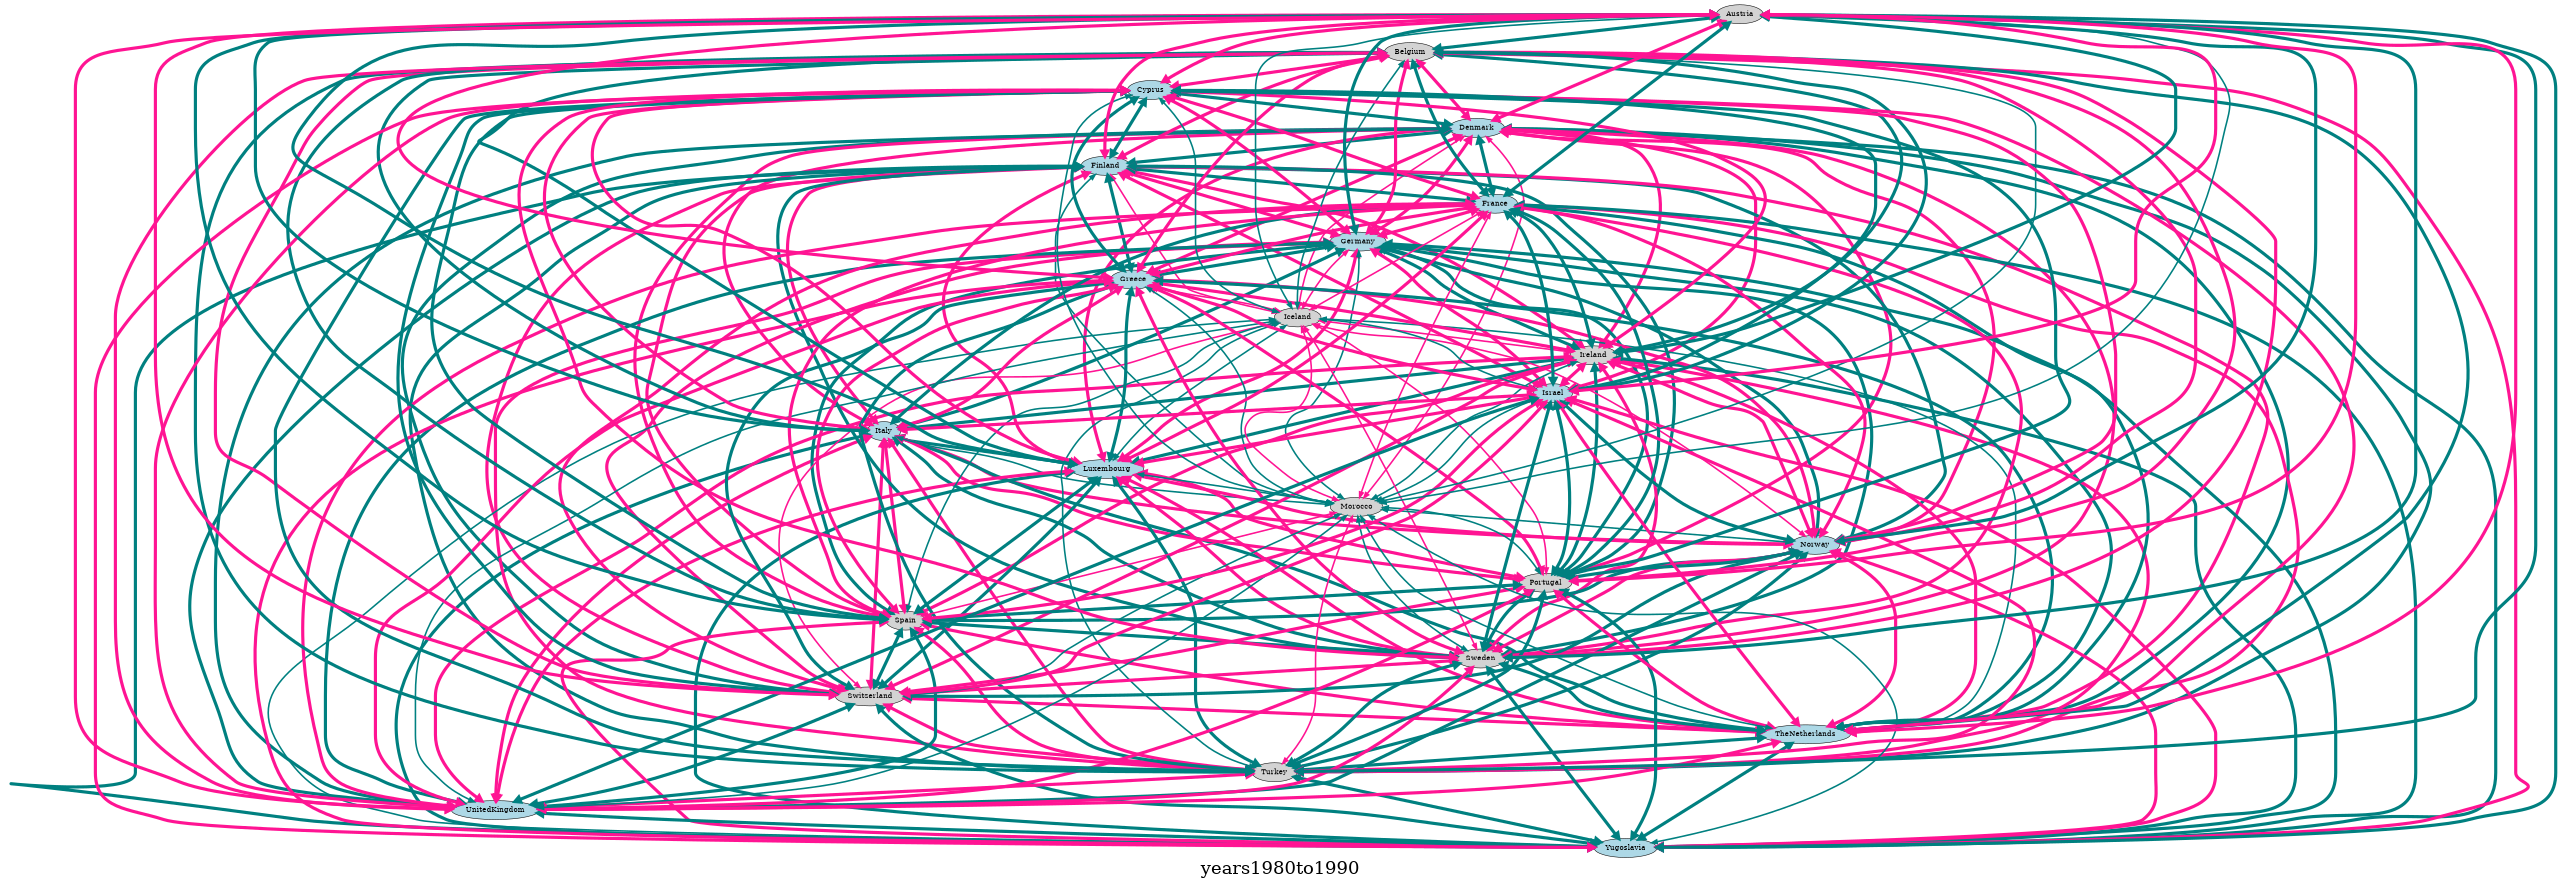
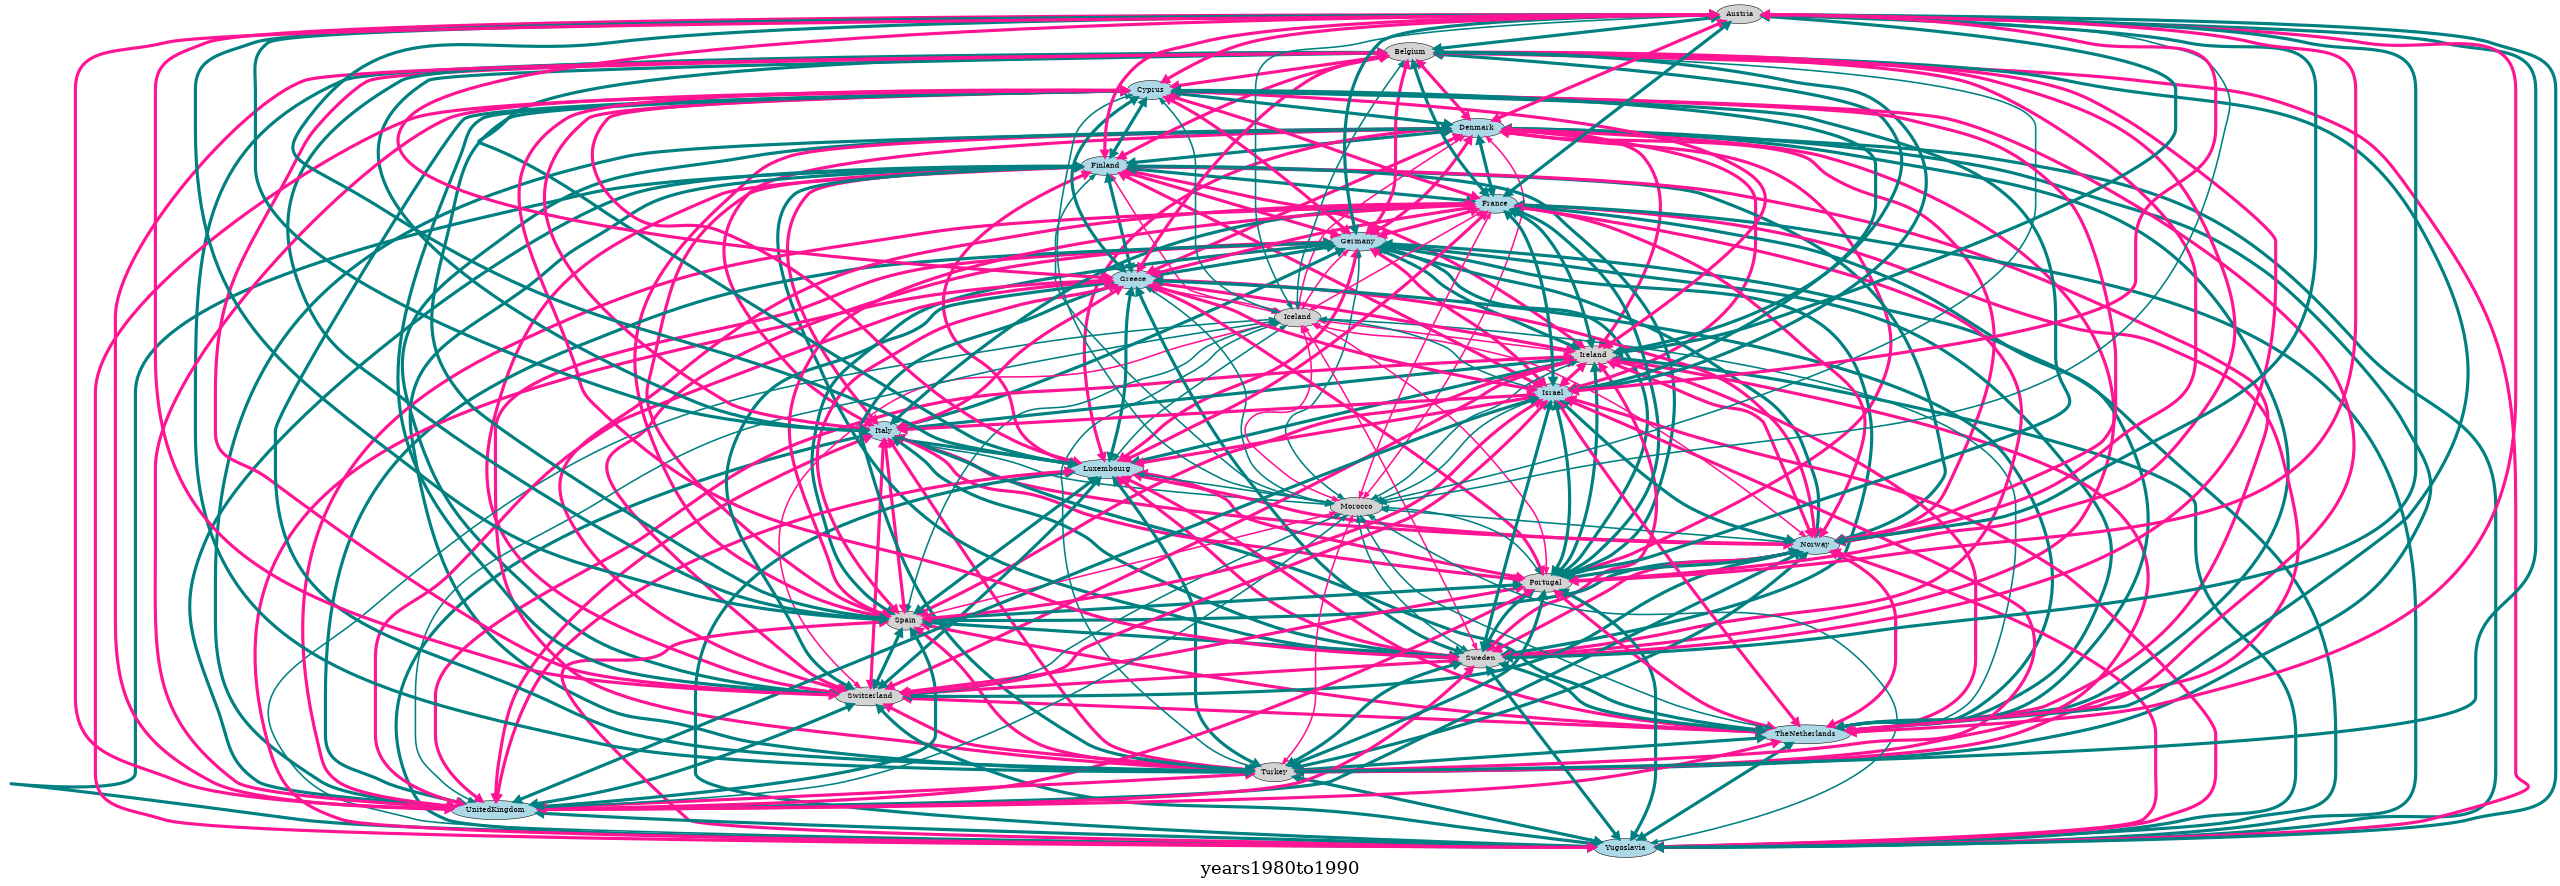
(1274, 512) -> (1274, 512)
